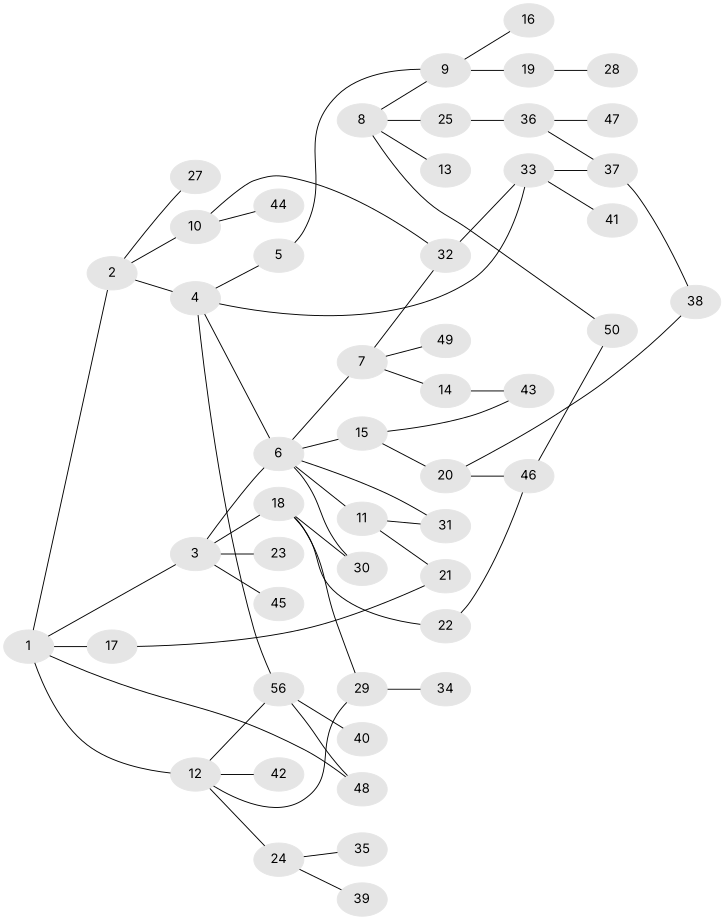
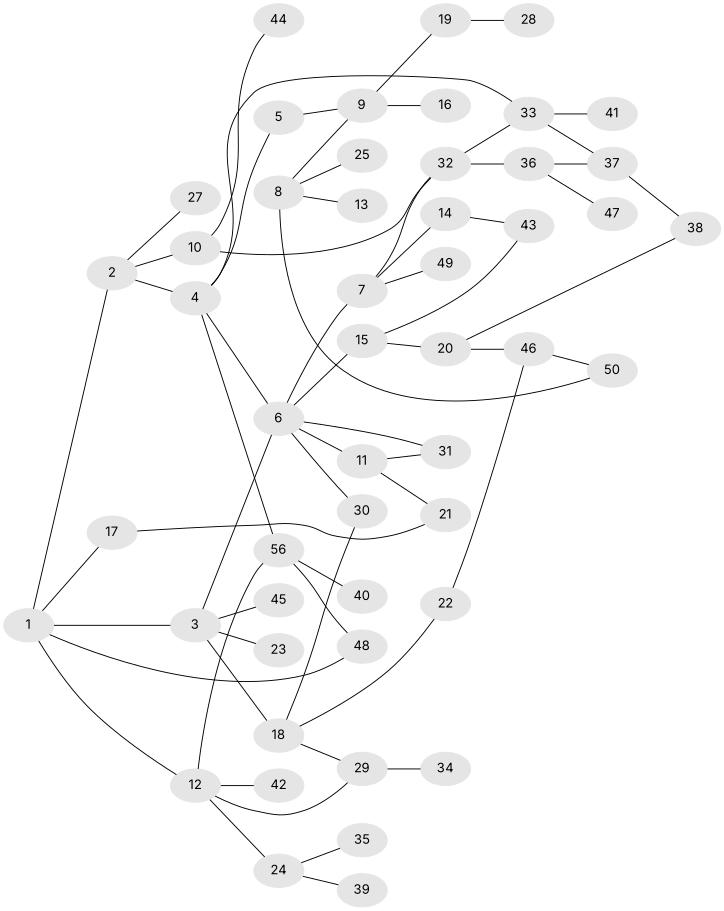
(487, 120) -> (487, 164)
